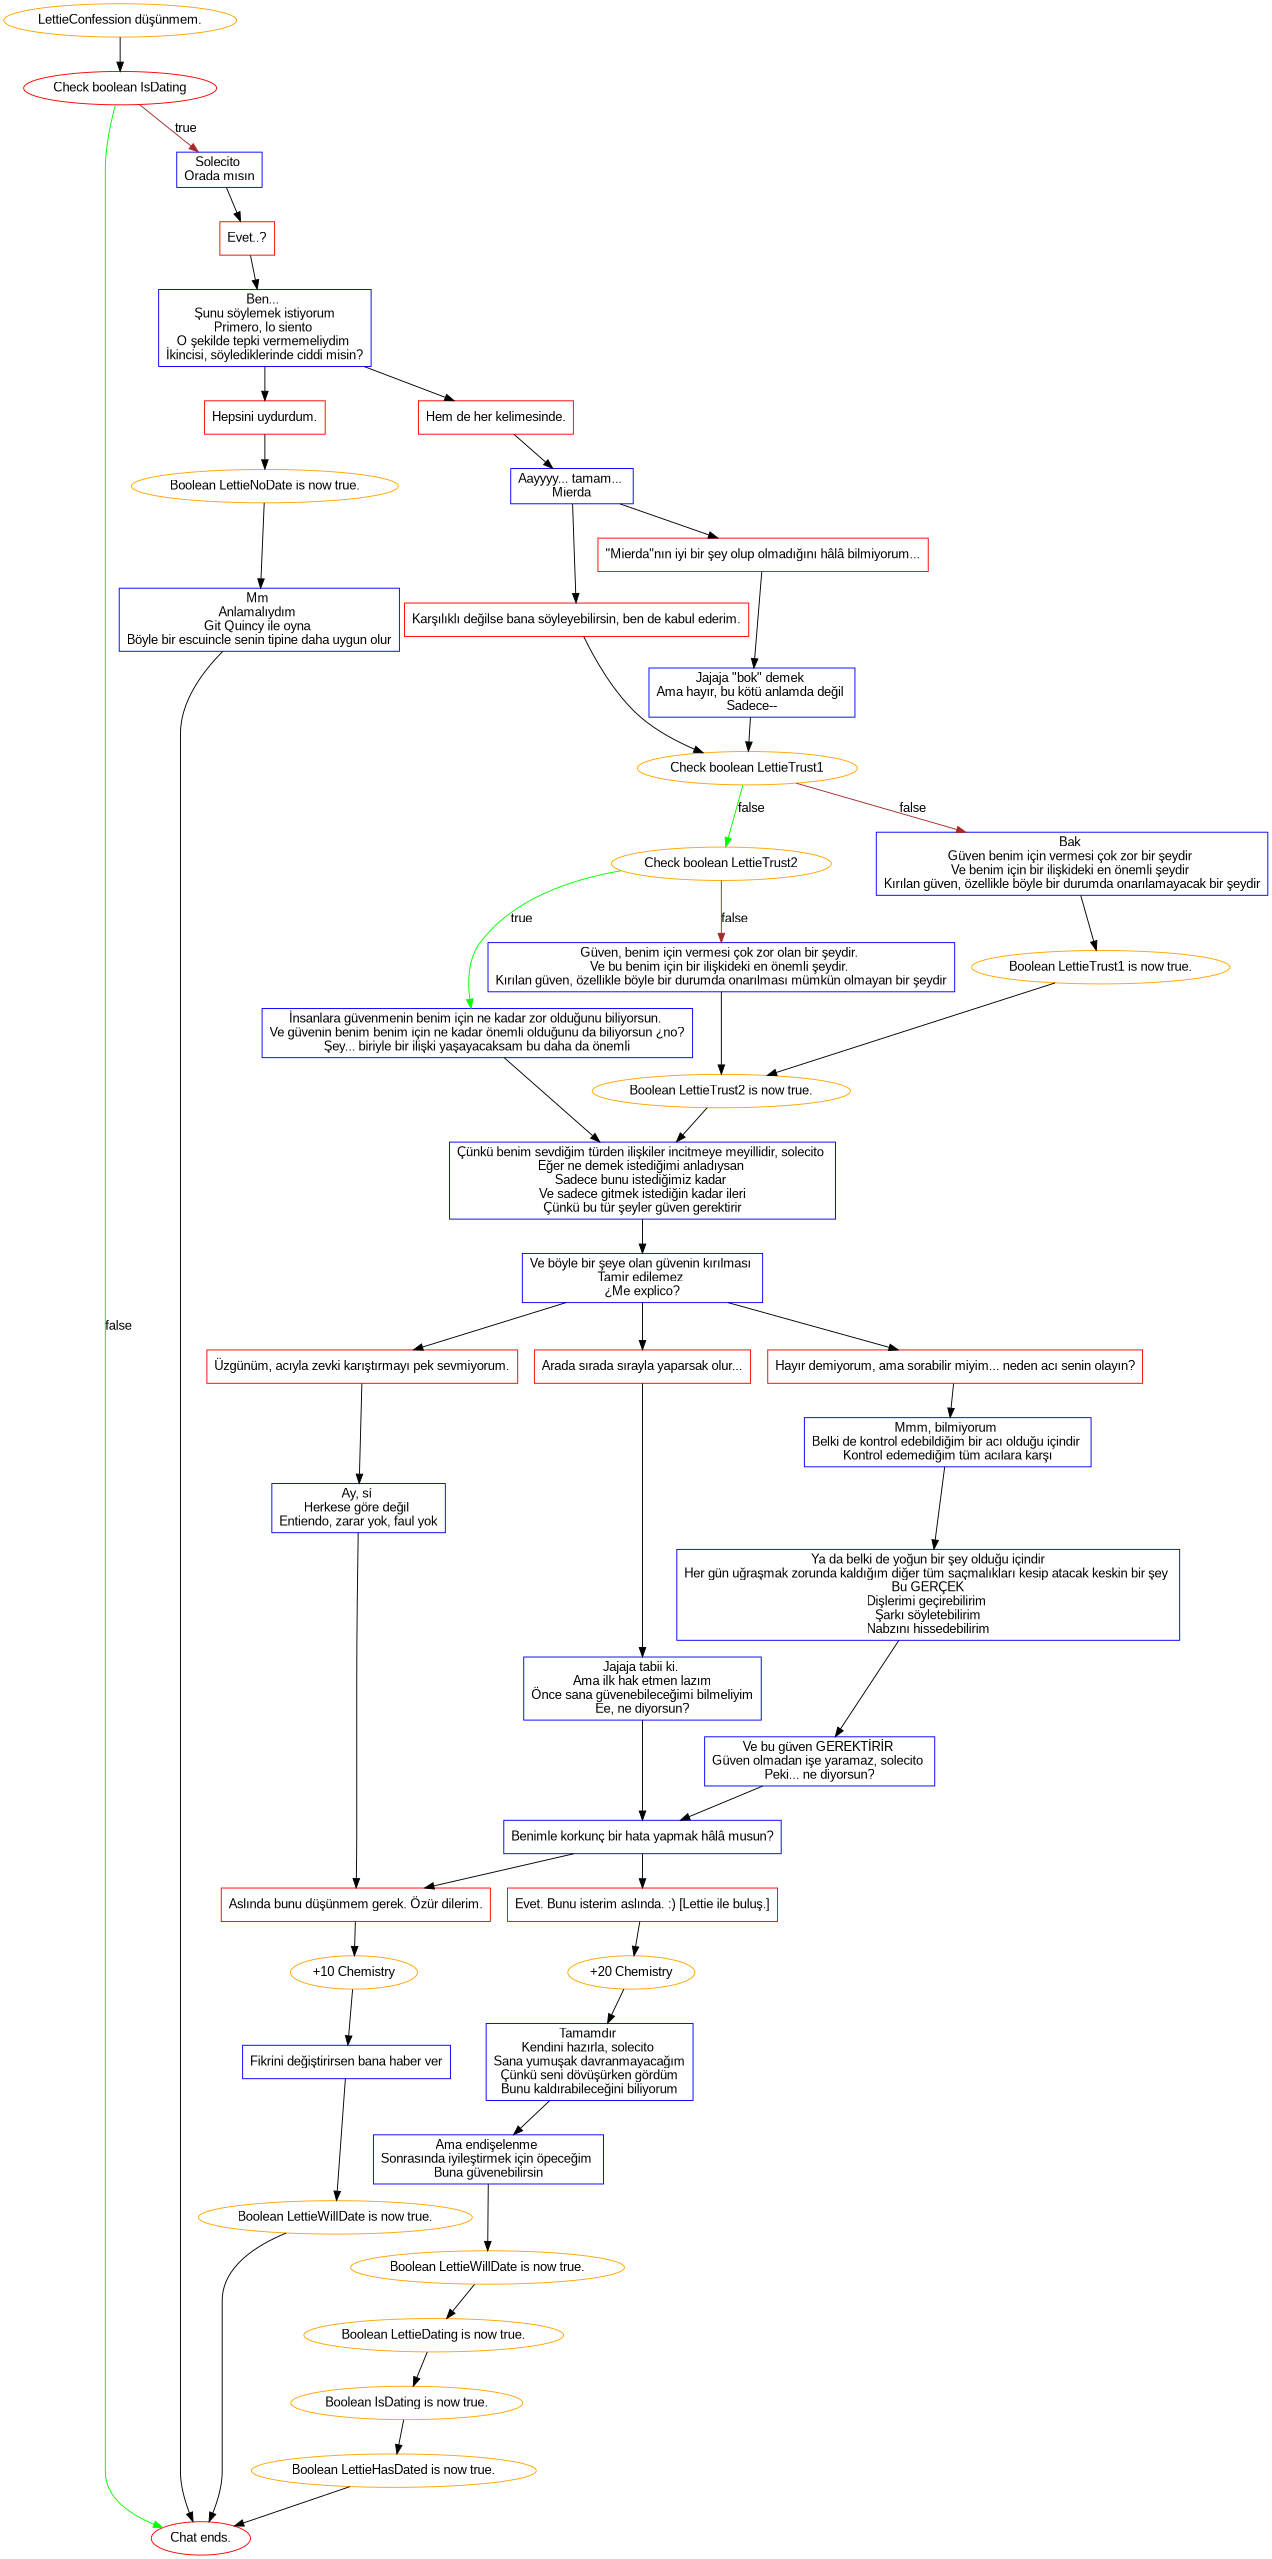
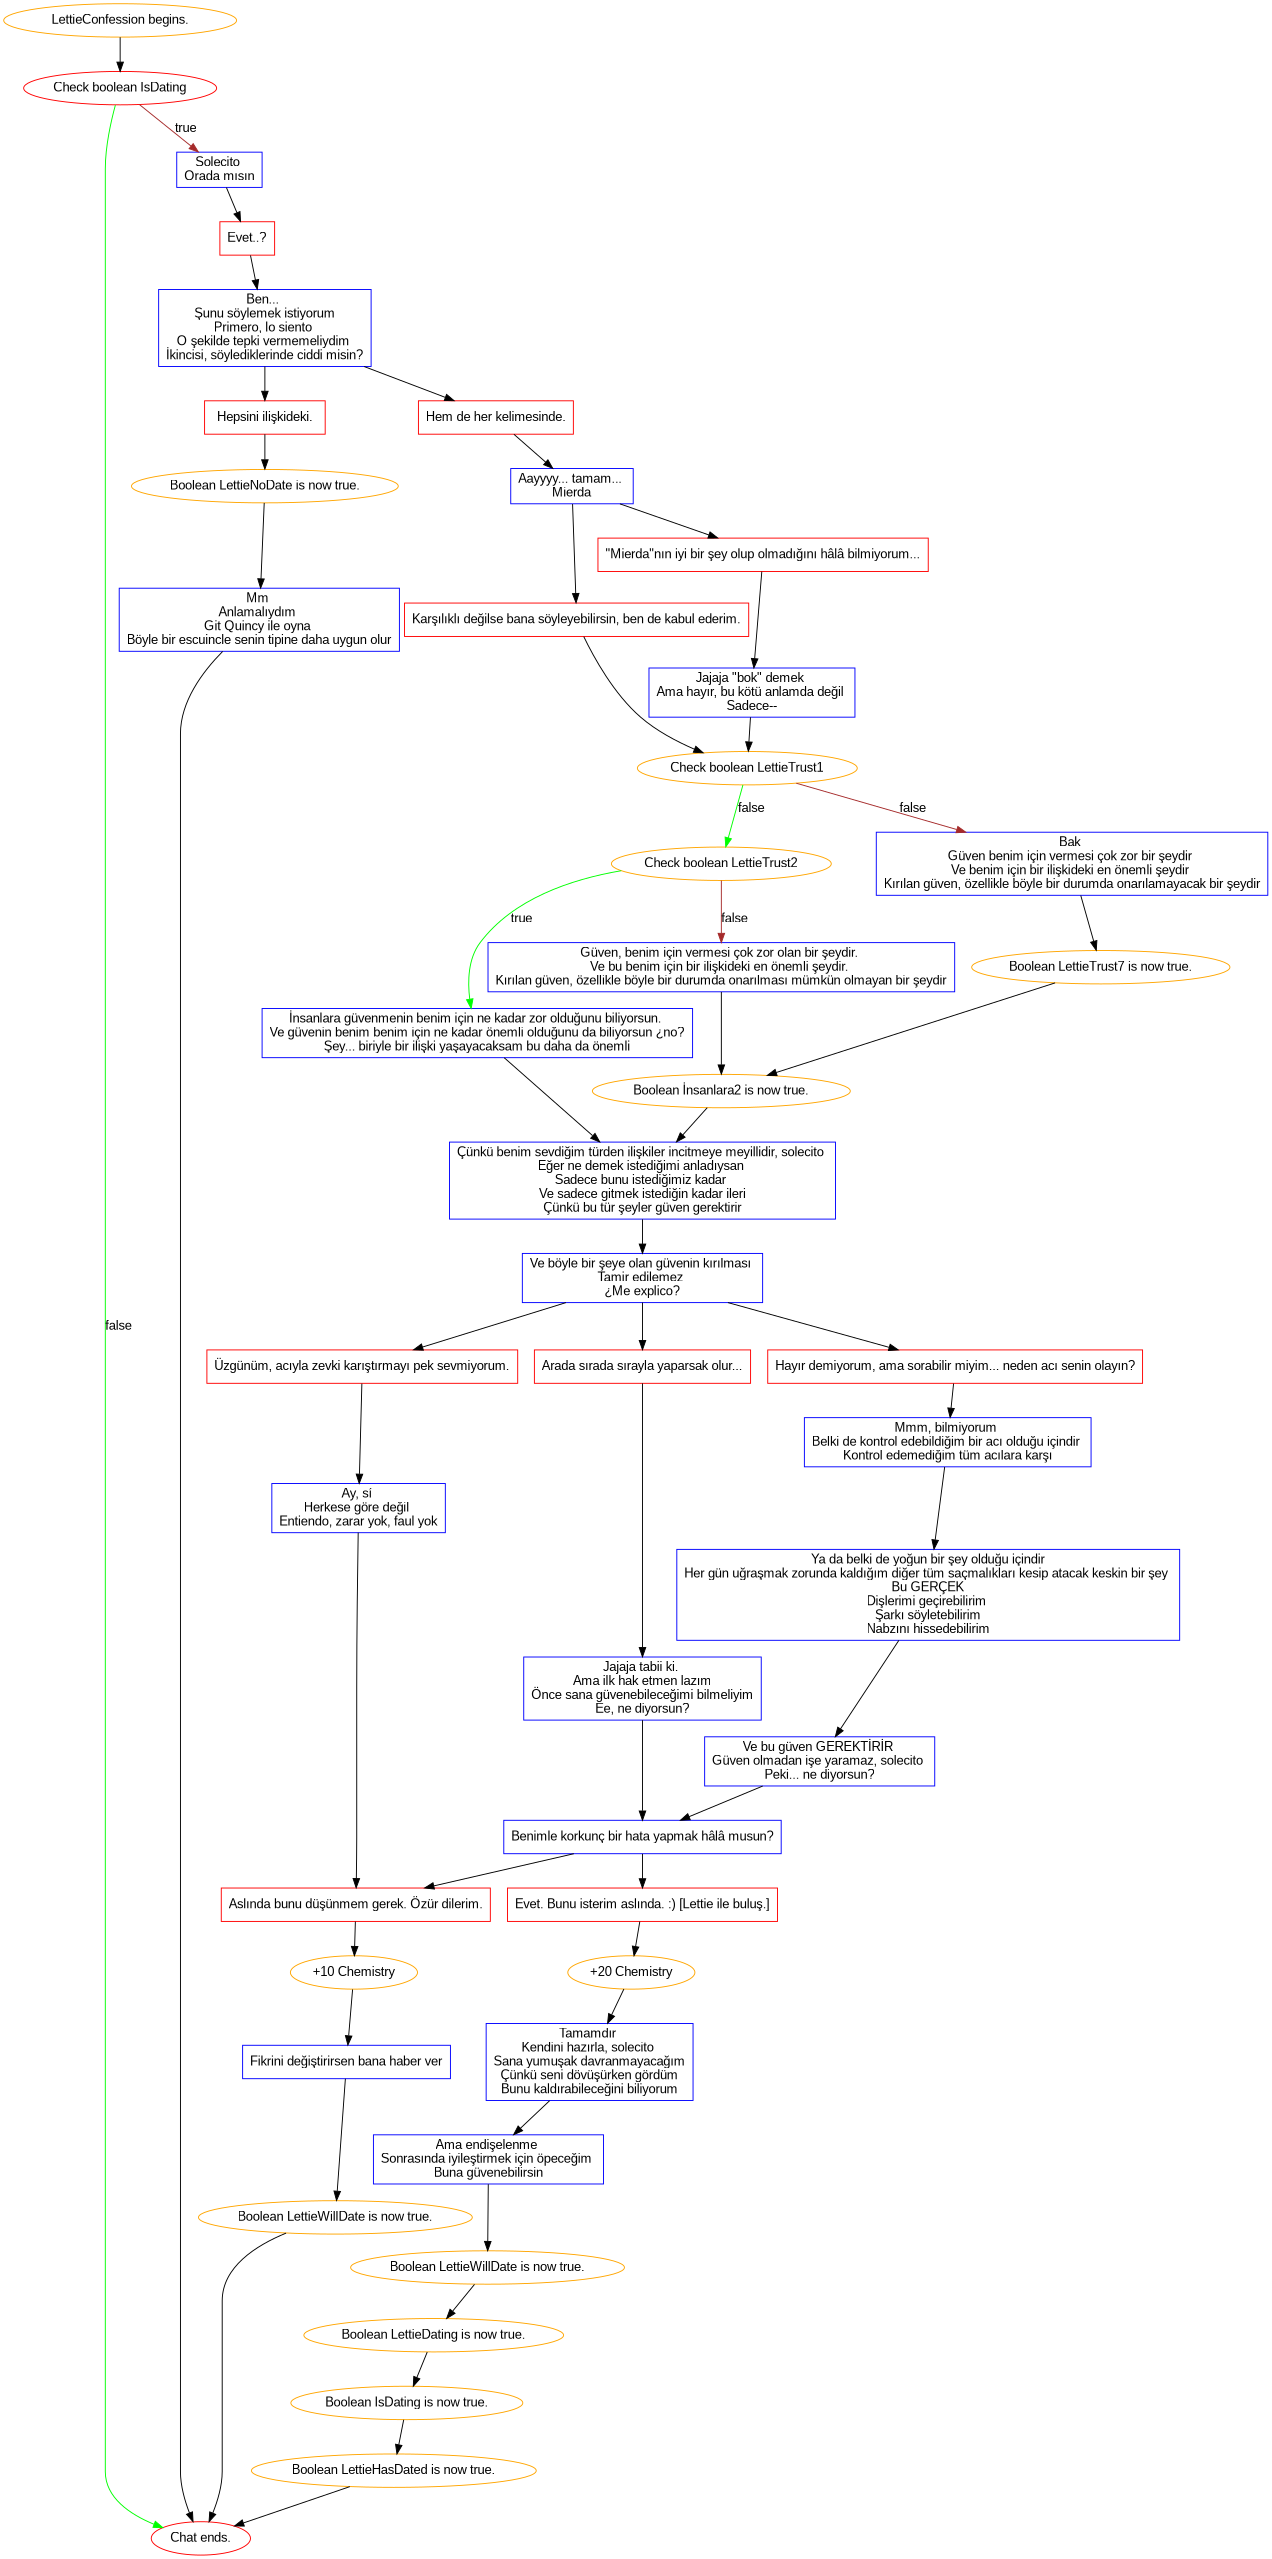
(120, 20) -> (120, 20)
(265, 417) -> (265, 417)
(1101, 967) -> (1101, 967)
(721, 1091) -> (721, 1091)
